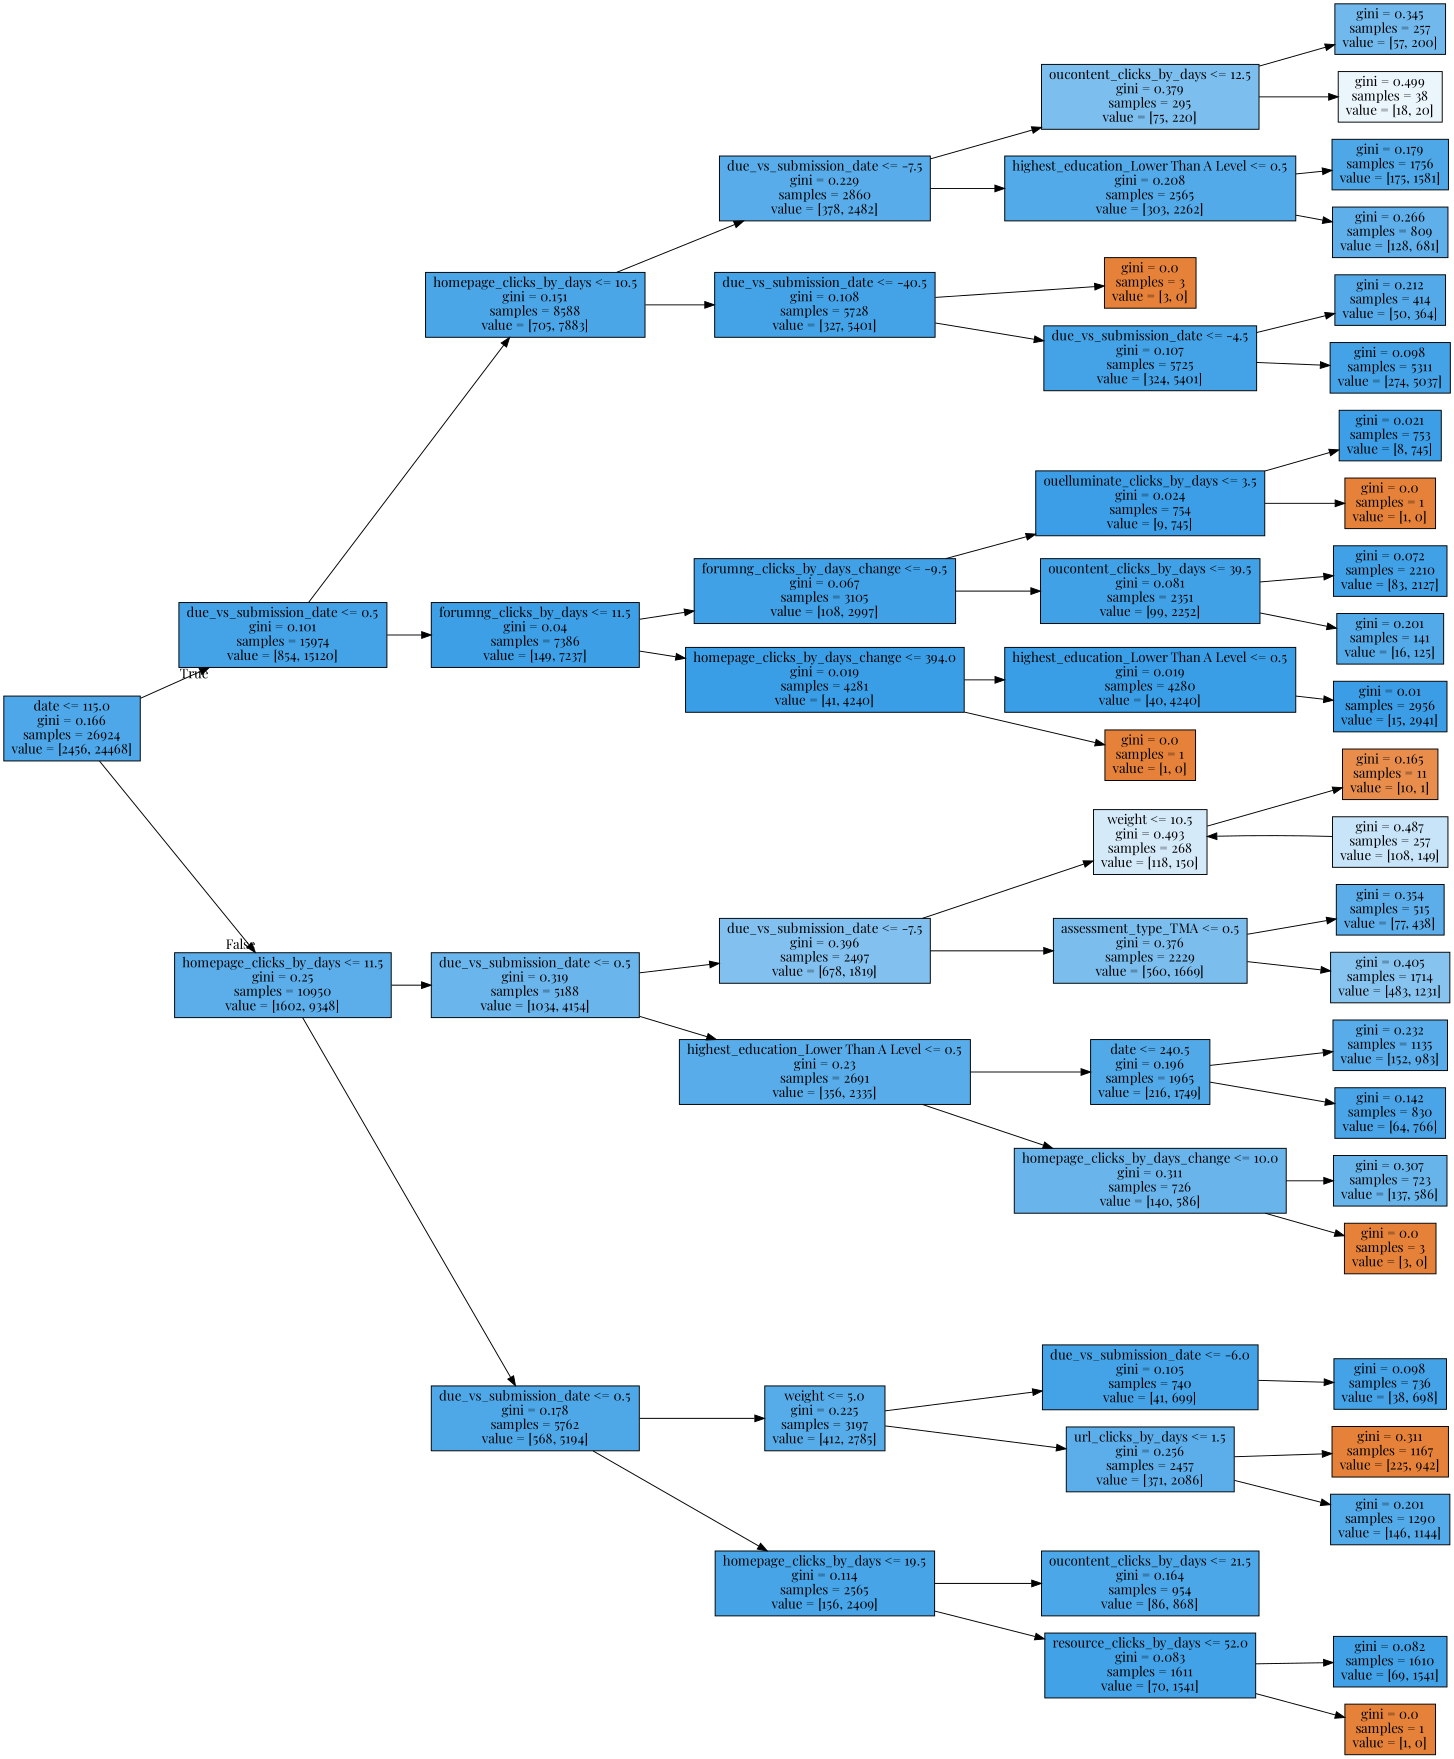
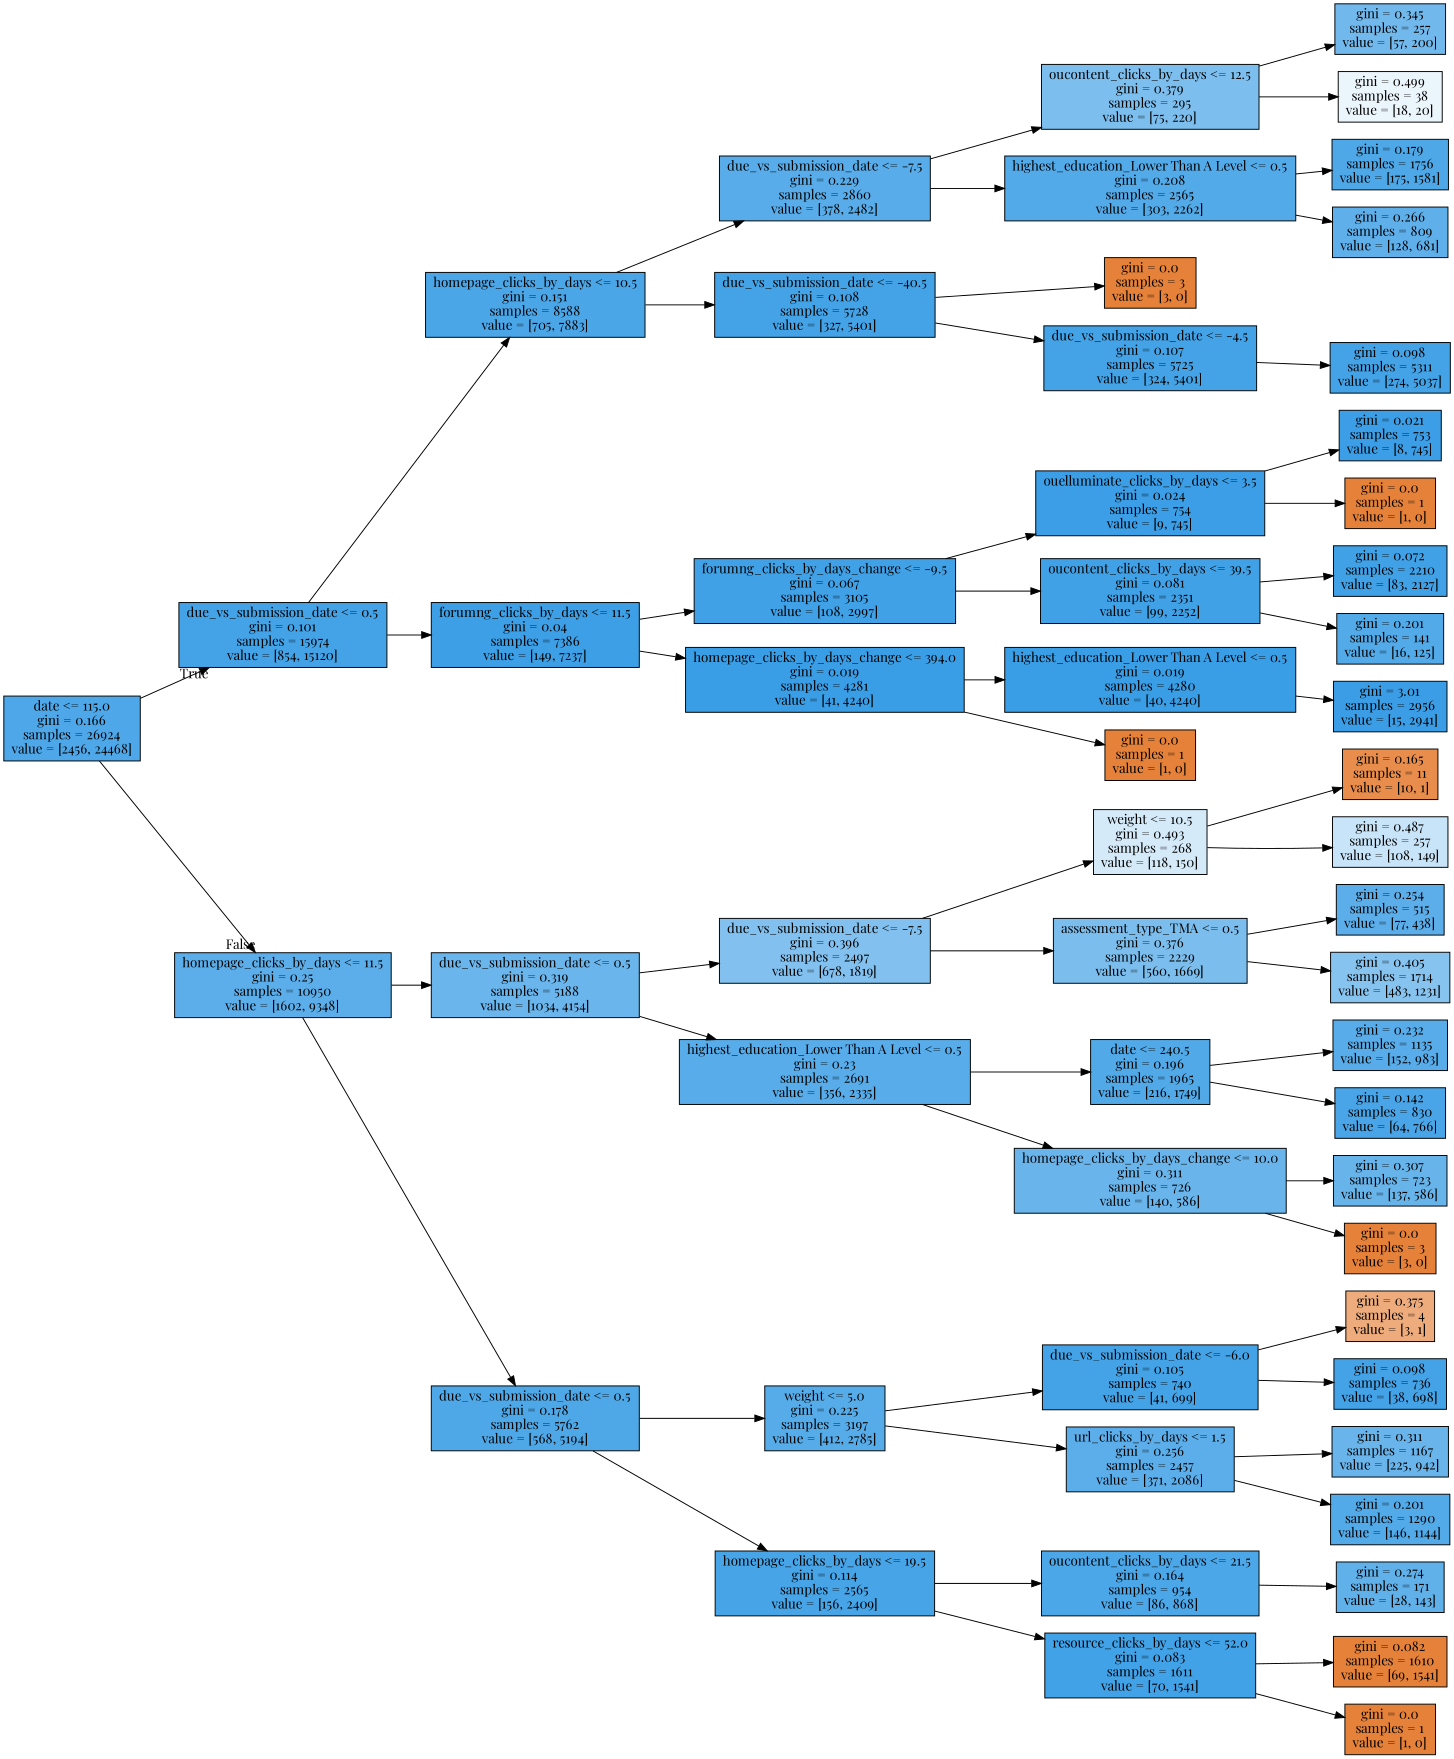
(1390, 300) -> none
(1390, 707) -> (1390, 707)
(1275, 836) -> (1265, 848)
(1390, 910) -> (1390, 910)
none -> (1390, 1316)
(1390, 1452) -> (1390, 1452)
none -> (1390, 1587)
(1390, 1662) -> (1390, 1662)
